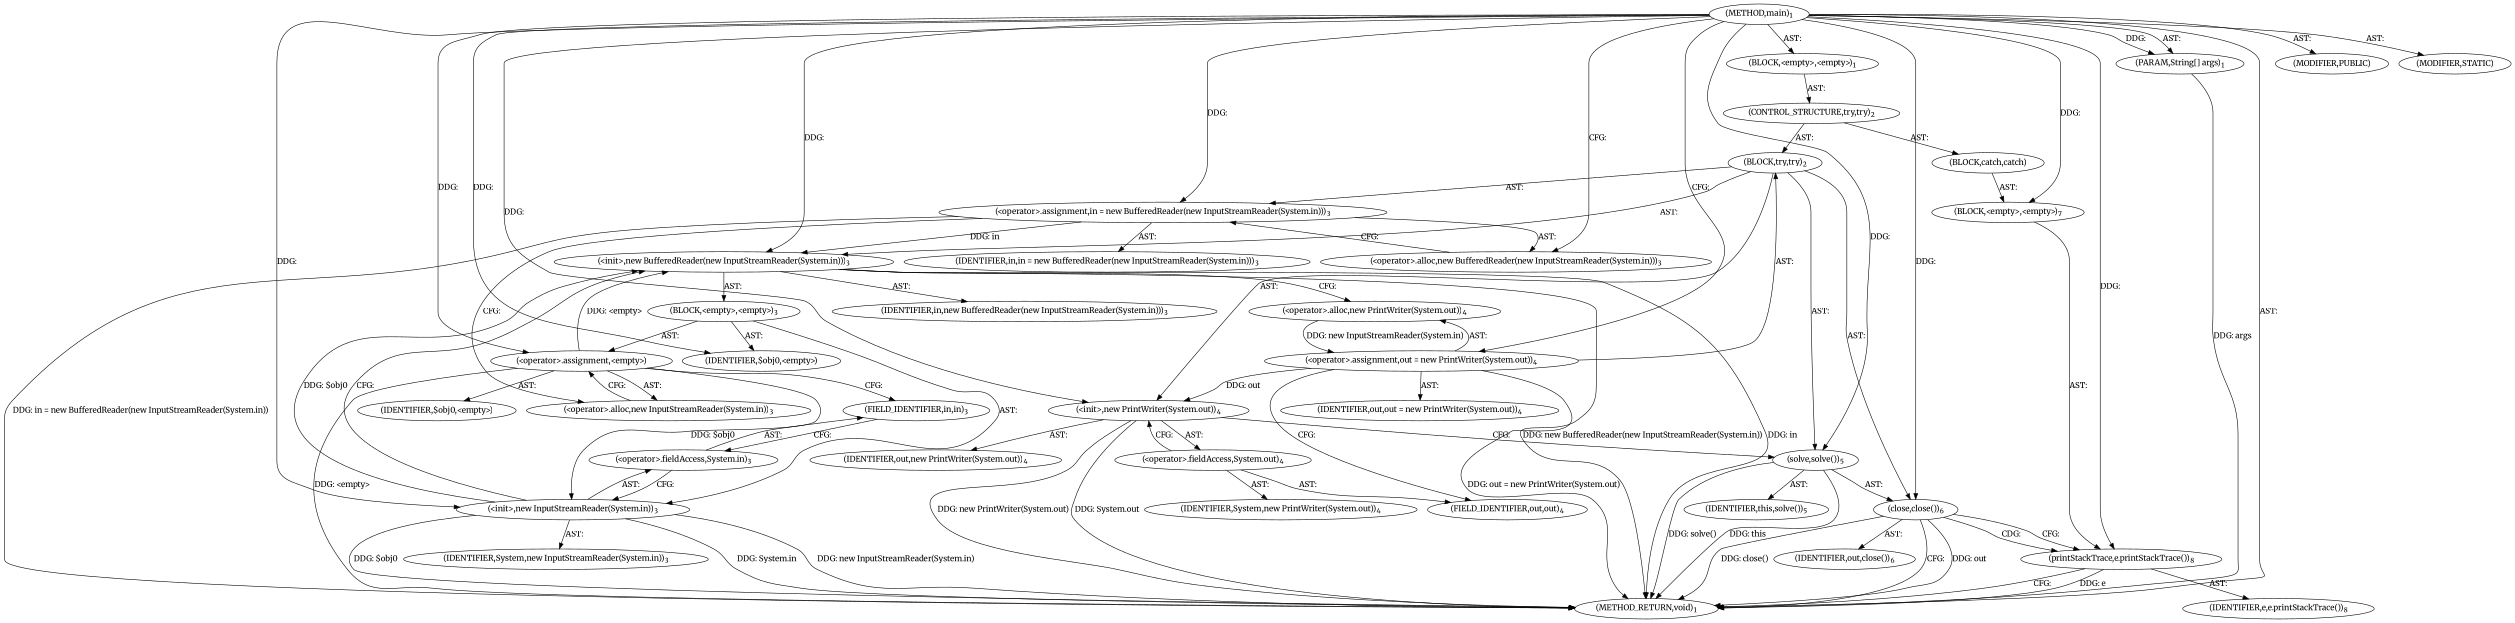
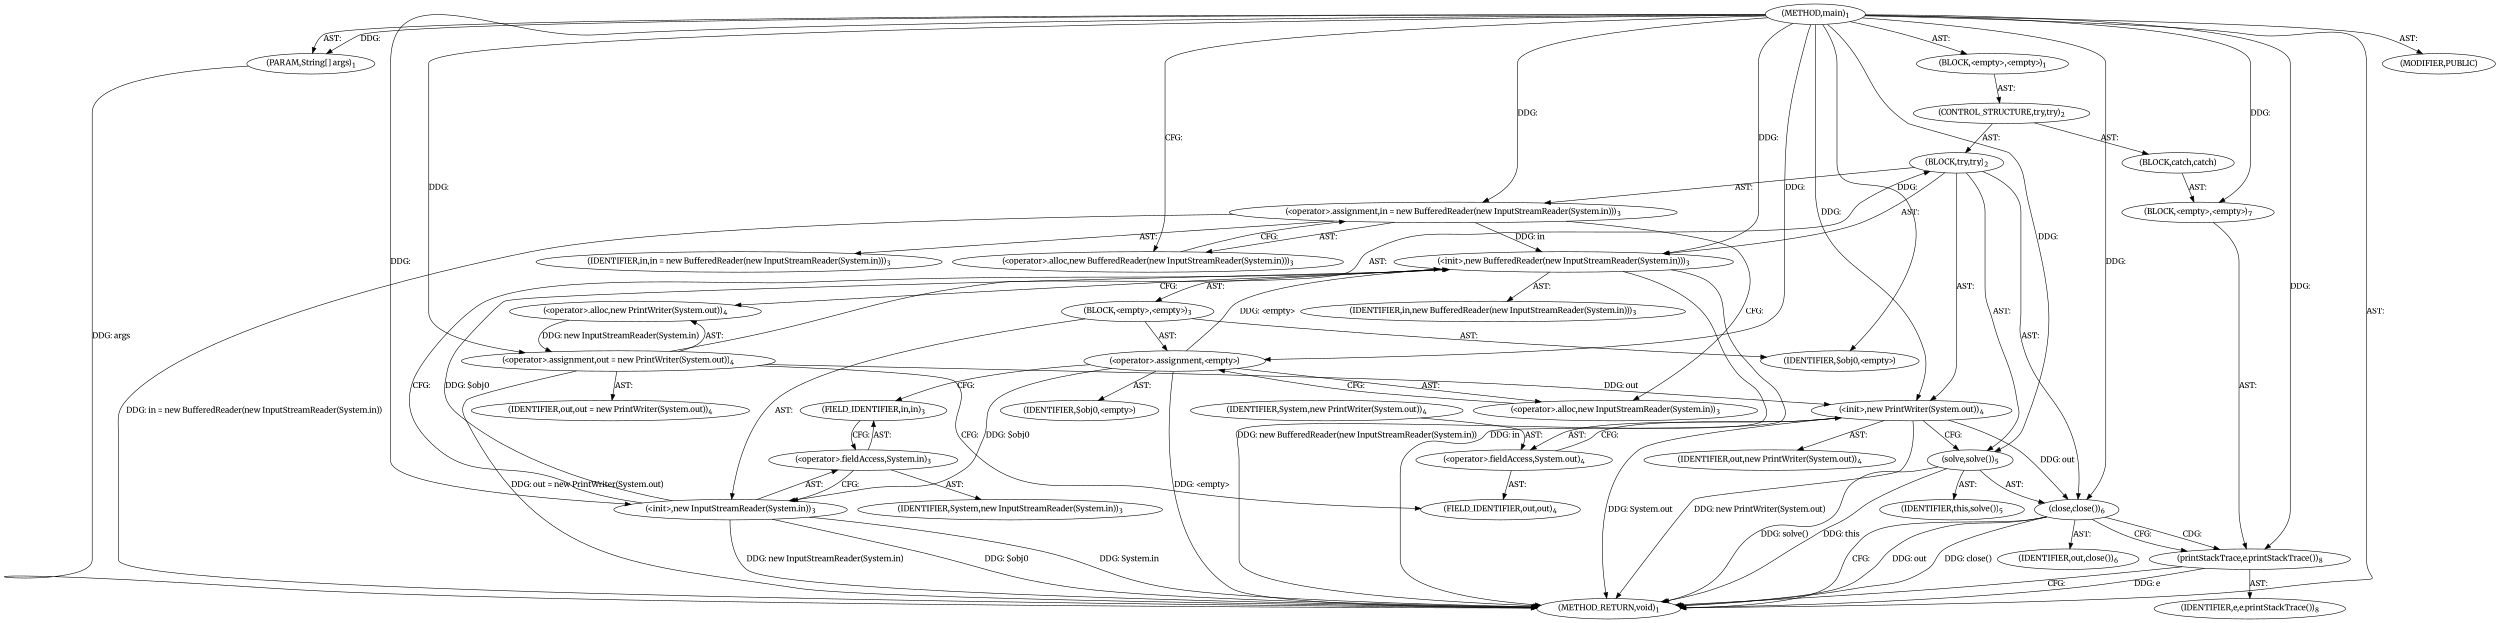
(2455, 64) -> none
(1702, 188) -> (440, 188)
none -> (2013, 447)
(1245, 483) -> (1461, 422)
(565, 532) -> (940, 486)
